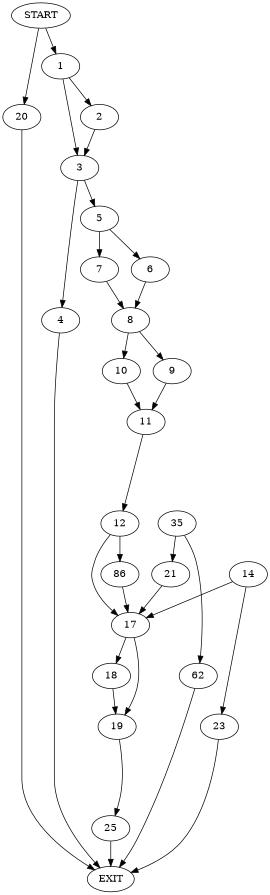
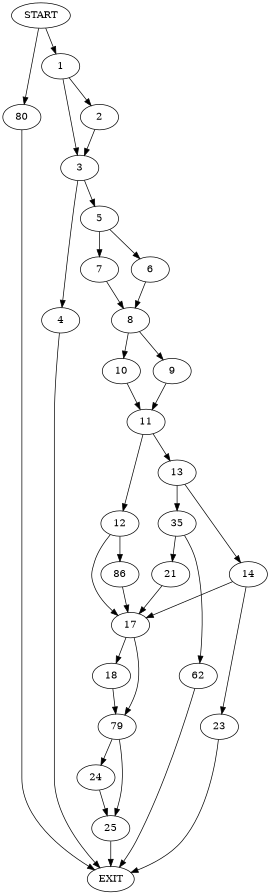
(22, 117) -> (22, 117)
none -> (177, 473)
(117, 727) -> (117, 727)
none -> (96, 778)
